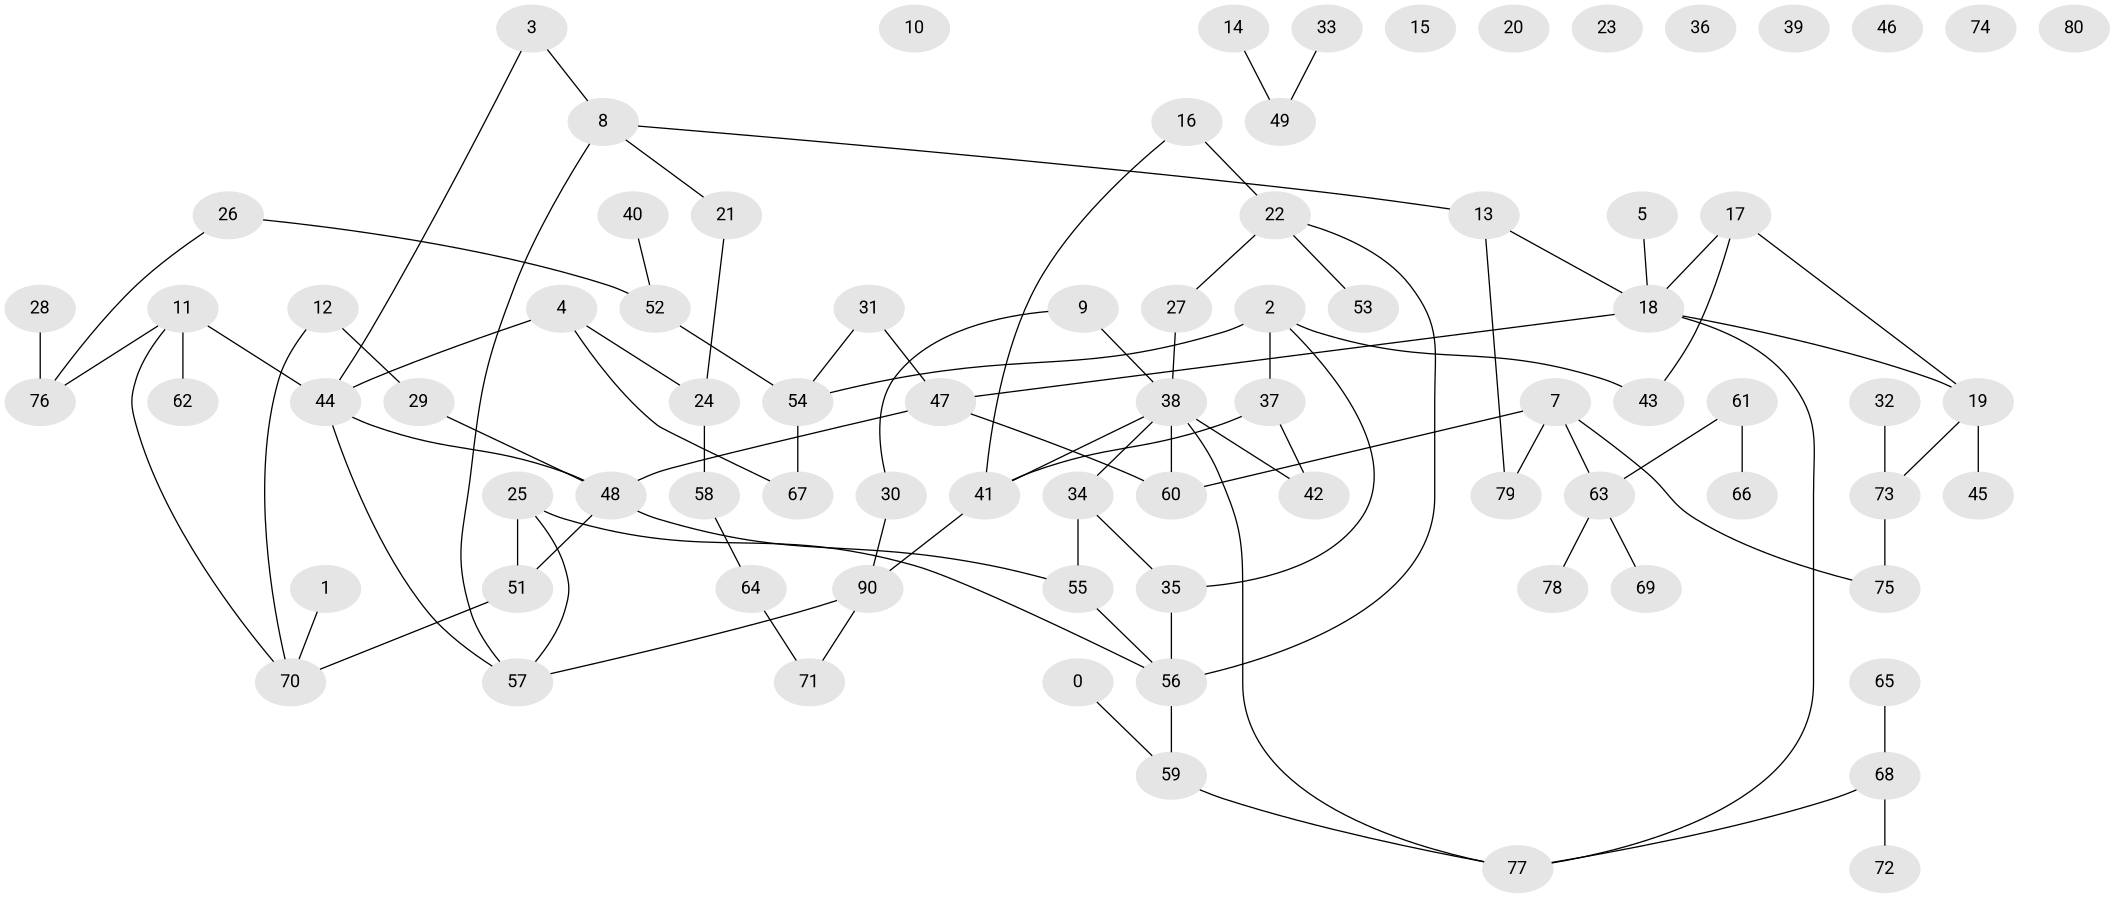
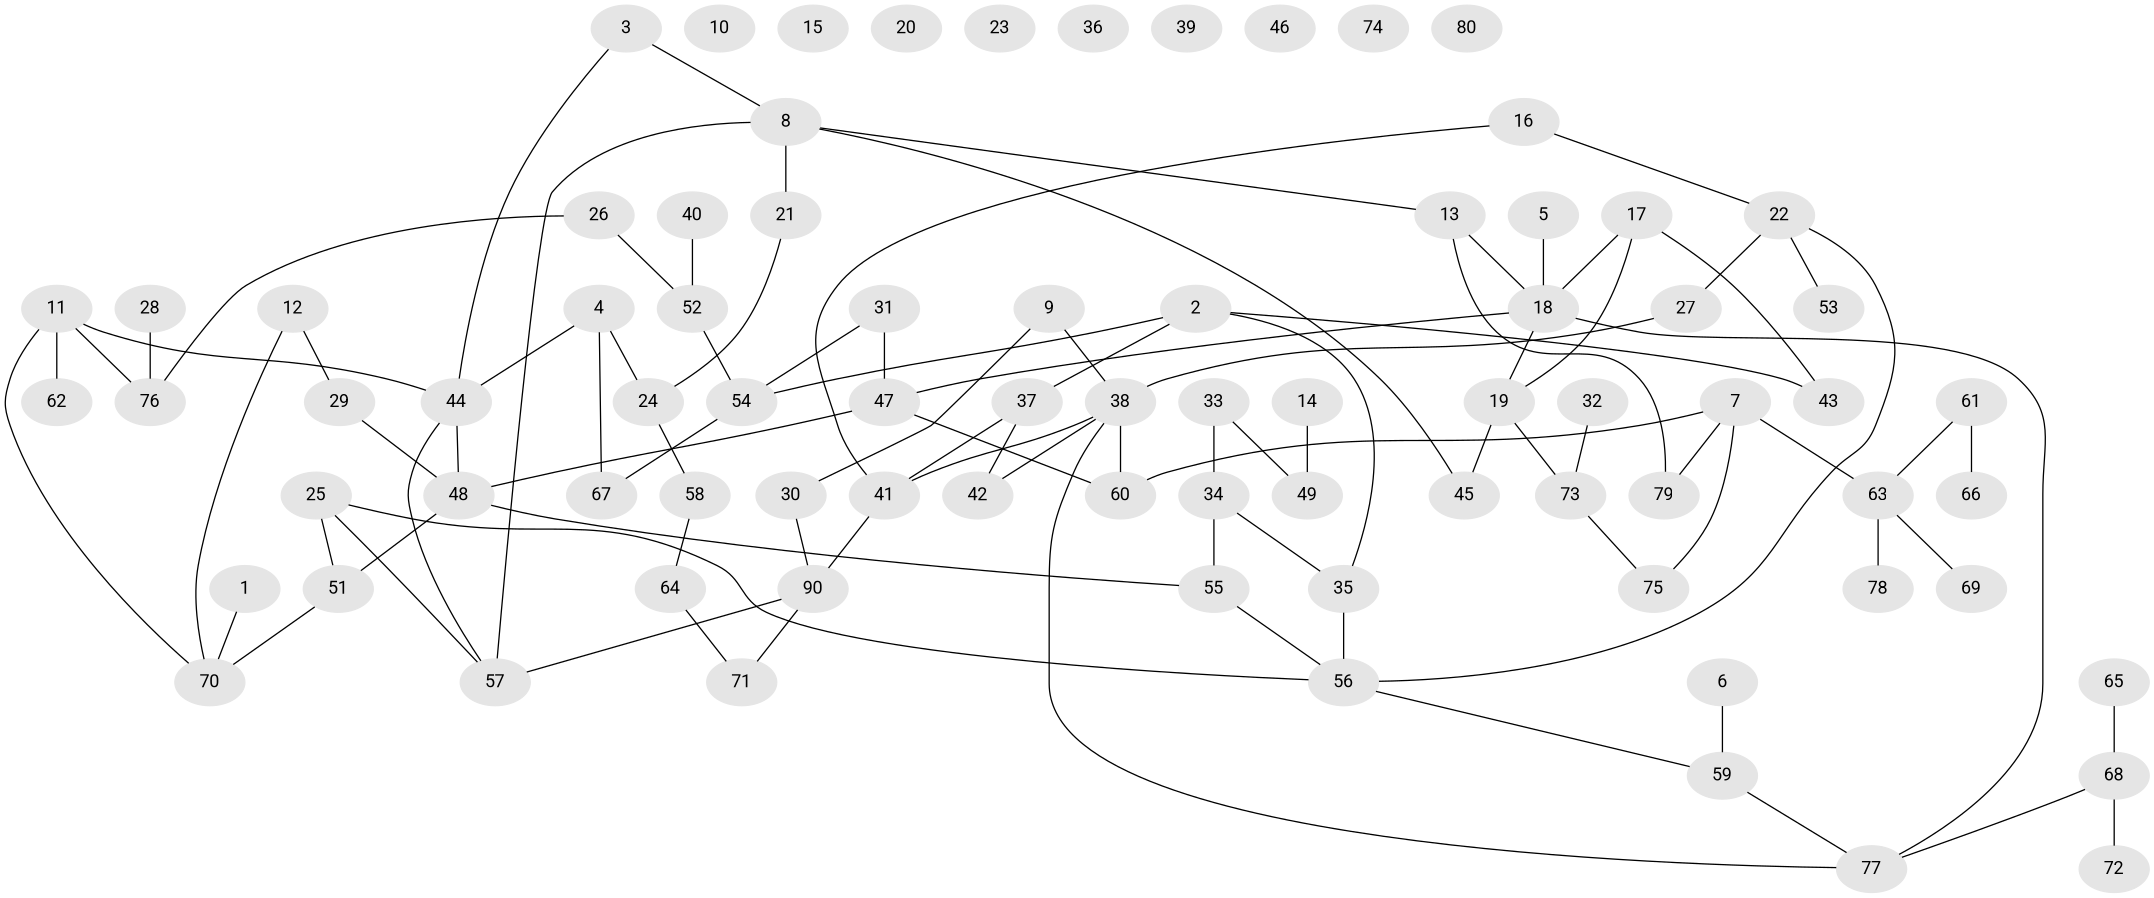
none -> (1171, 241)
(1115, 458) -> (1214, 449)
(1078, 682) -> (1722, 682)
